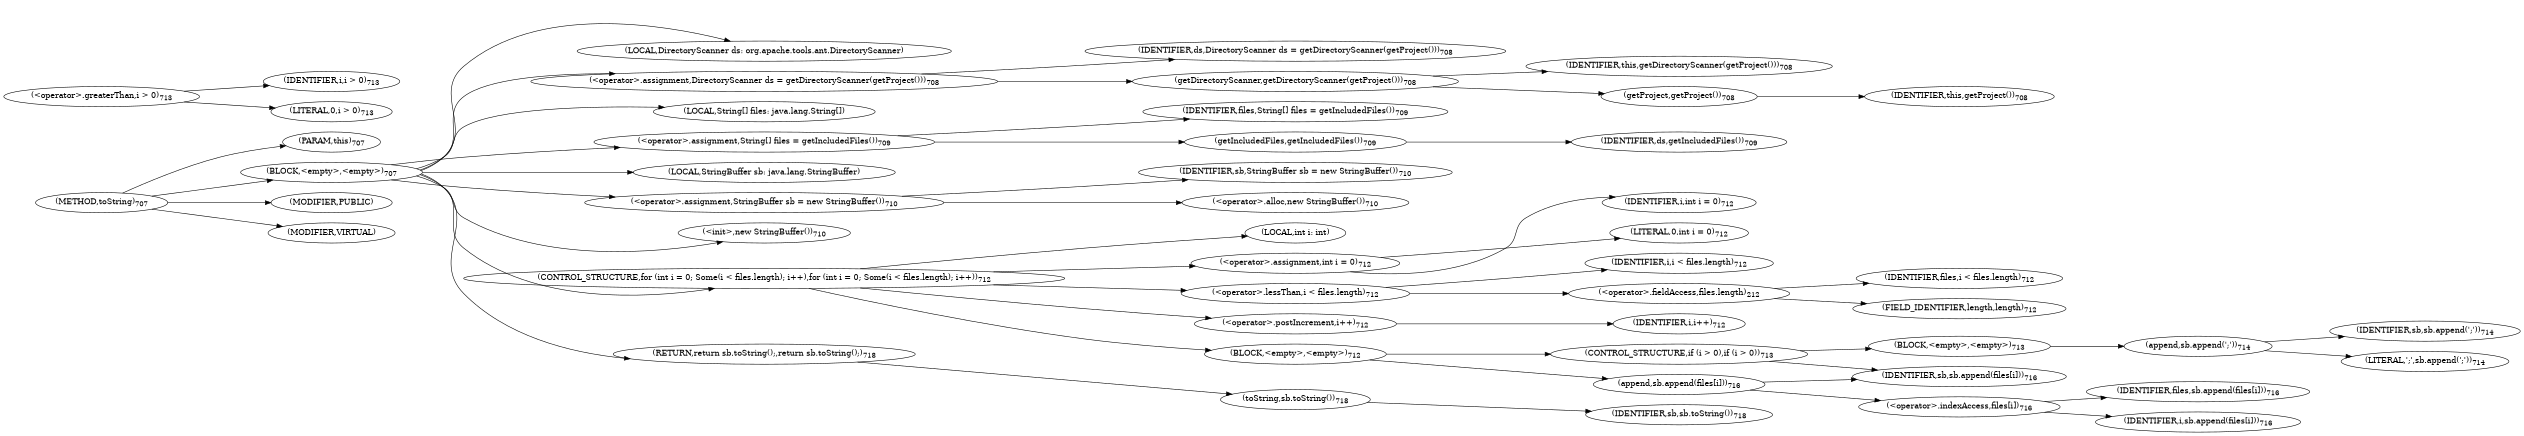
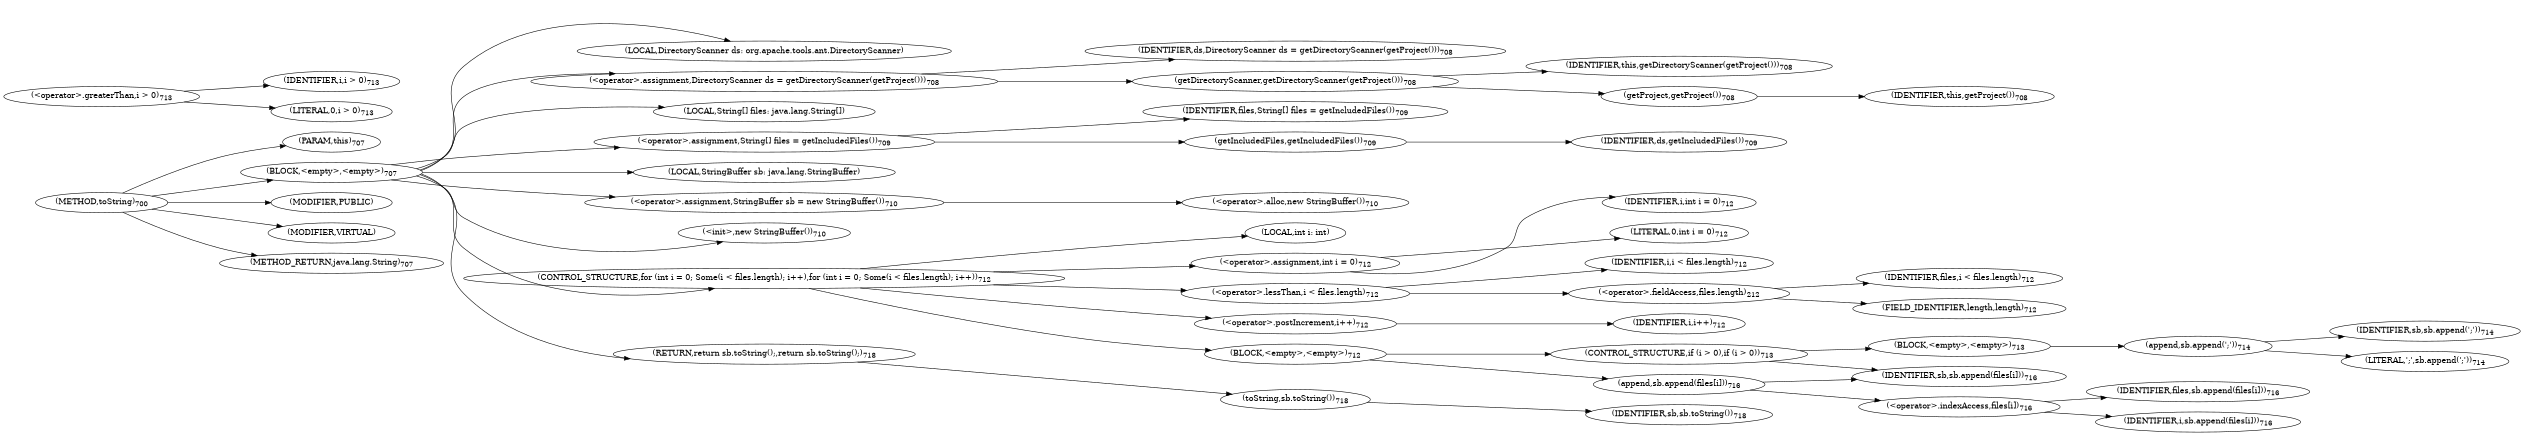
(1295, 172) -> none
(142, 202) -> (142, 202)
none -> (332, 263)
